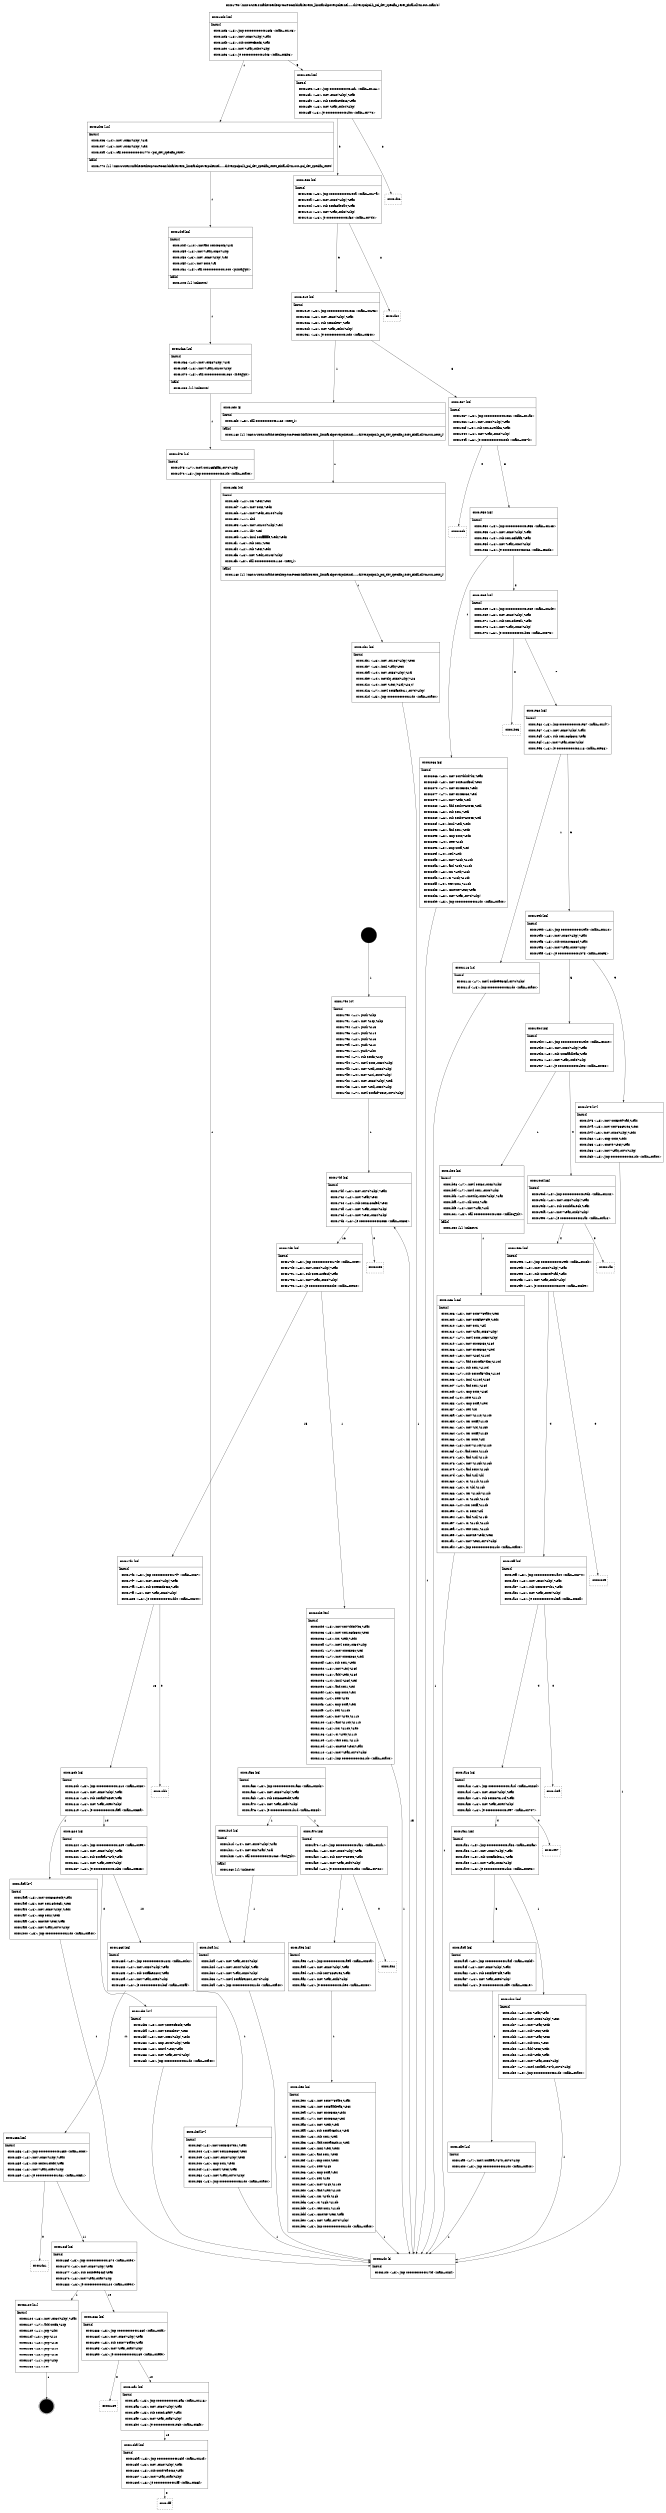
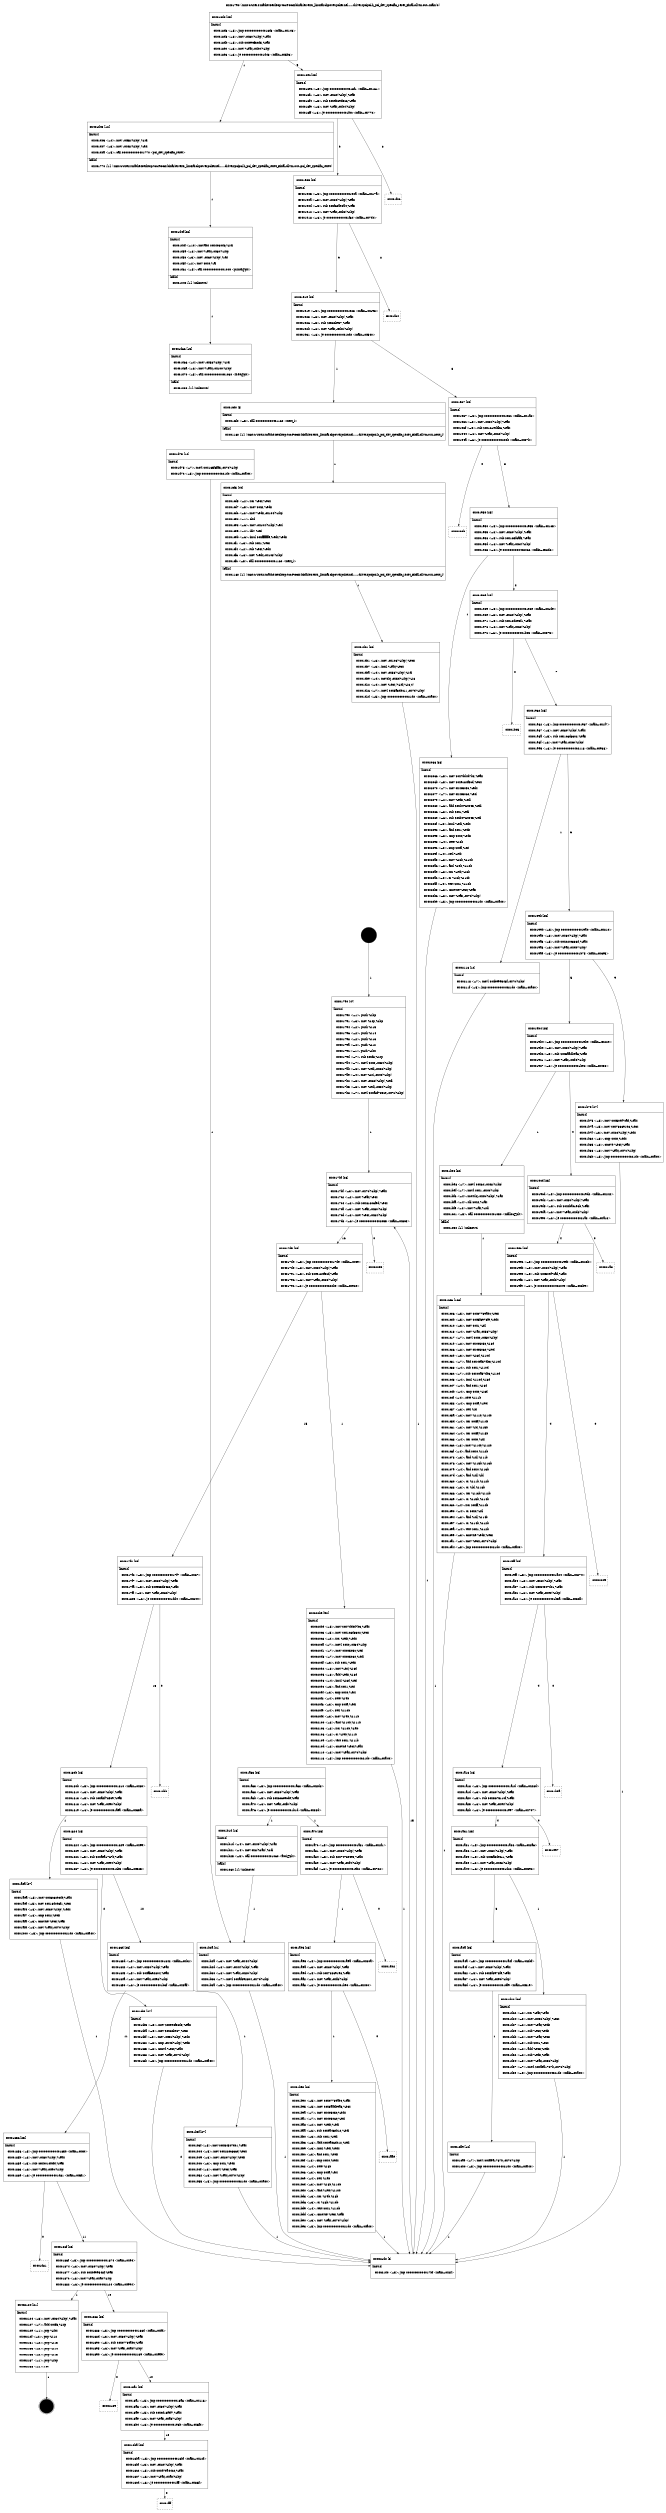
(210, 420) -> none
(104, 1820) -> none
none -> (388, 2157)
